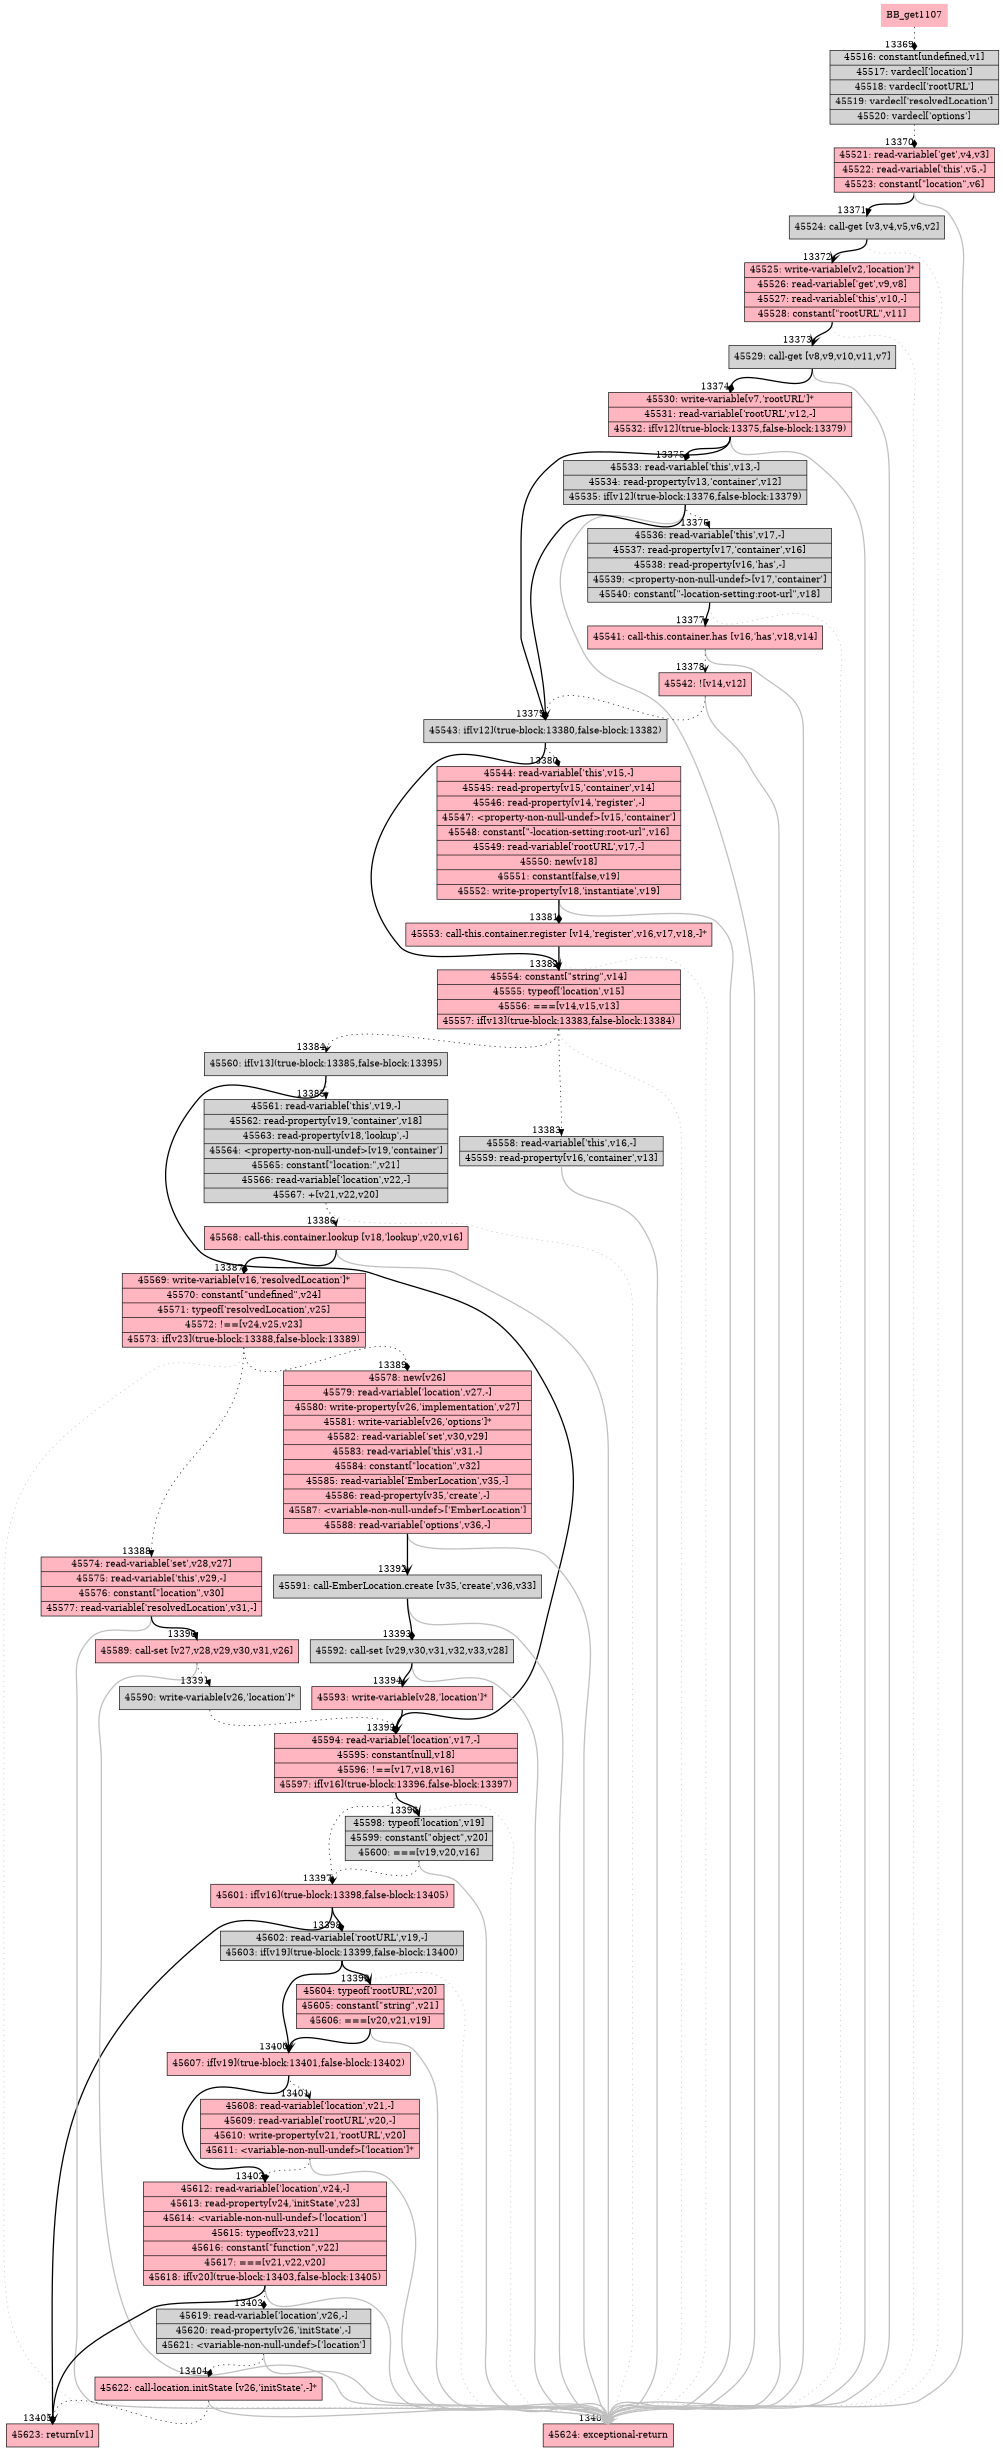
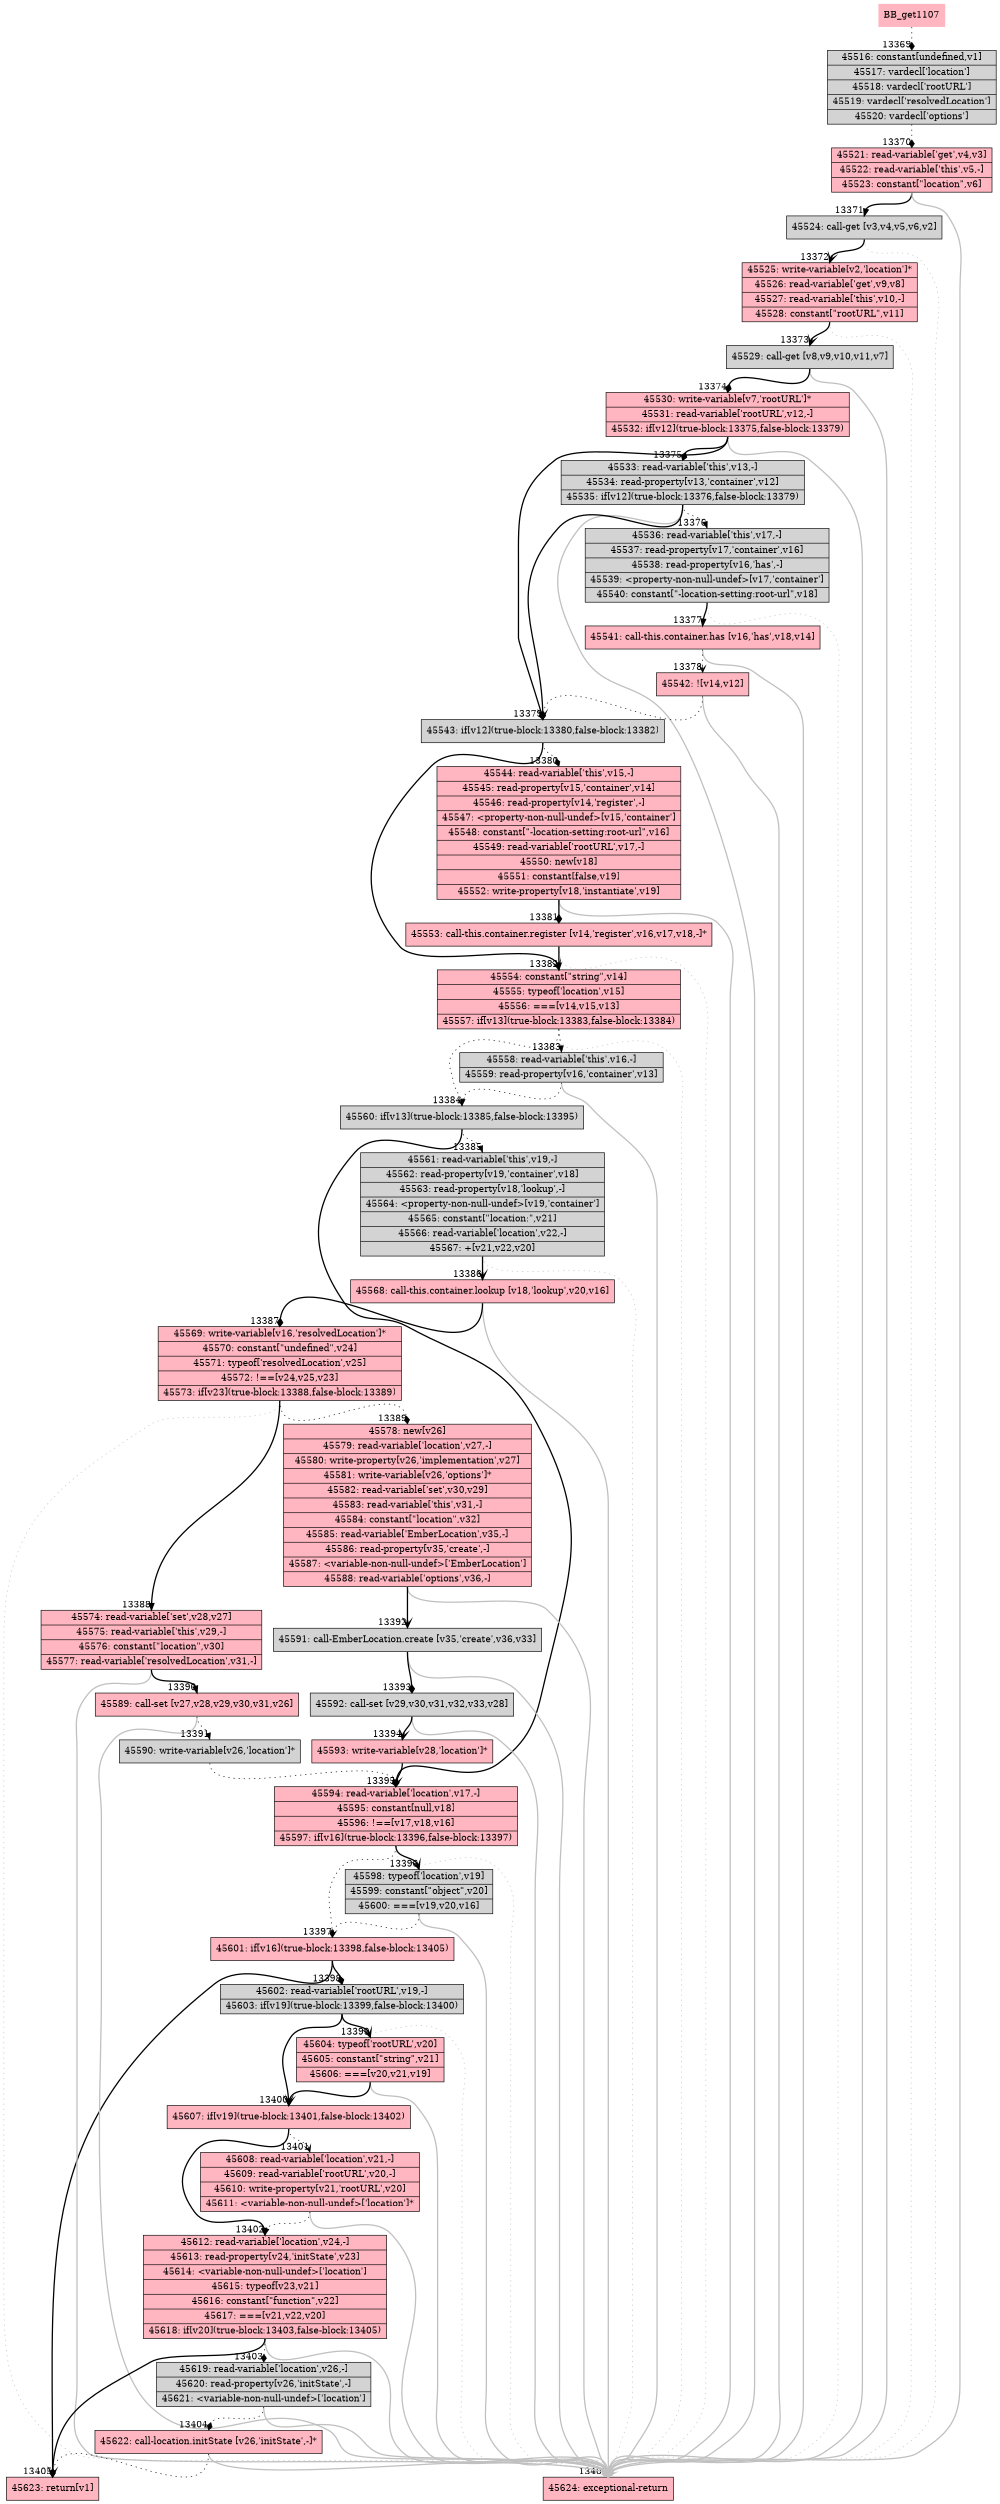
none -> (515, 1095)
(329, 1212) -> (483, 1265)
(200, 1450) -> (218, 1503)
